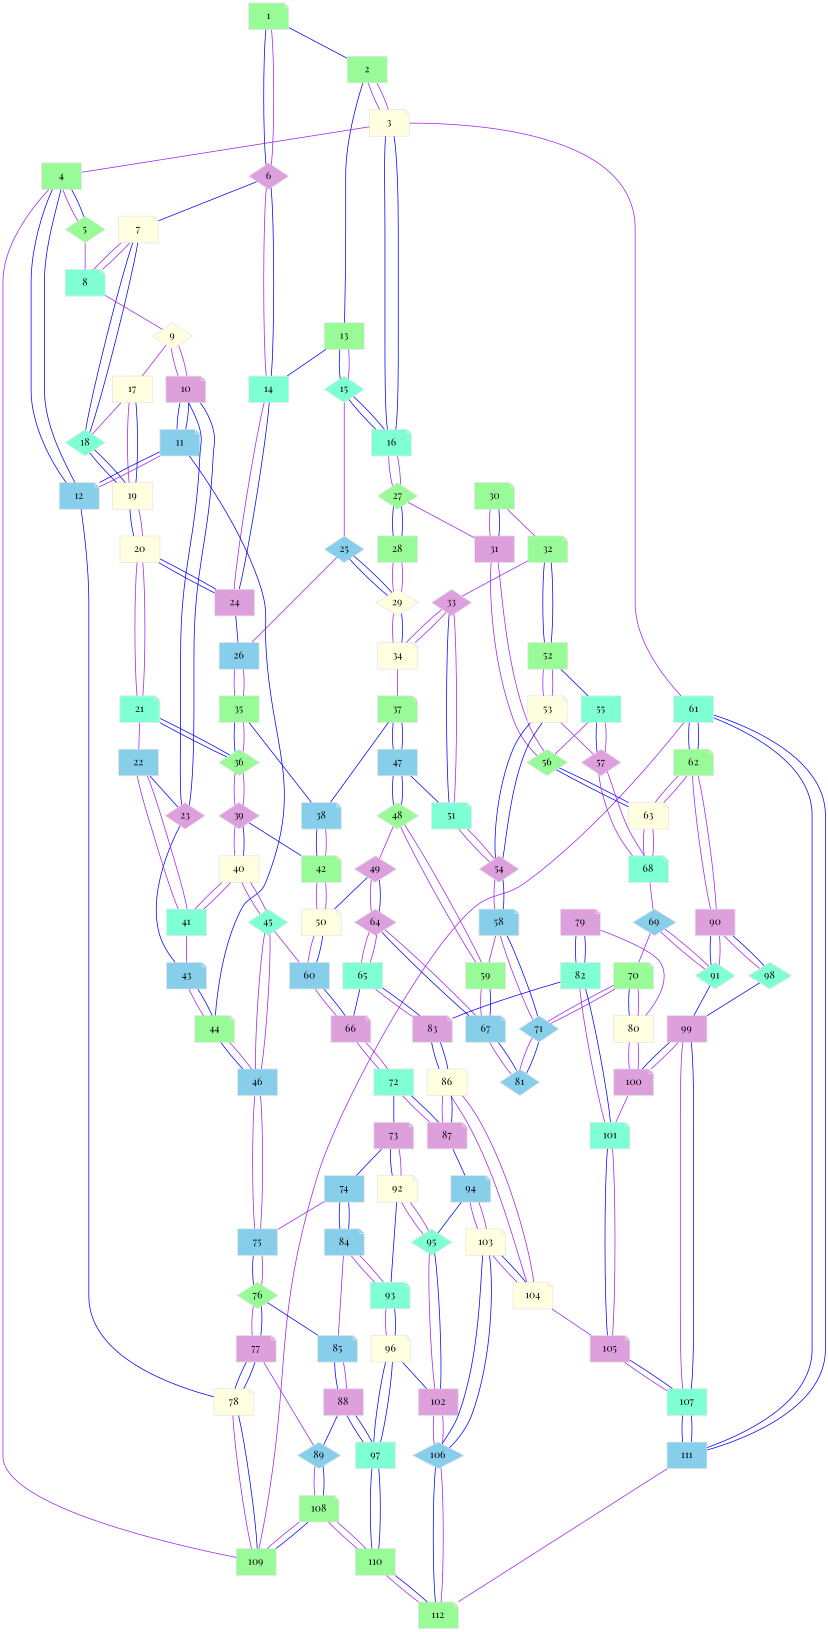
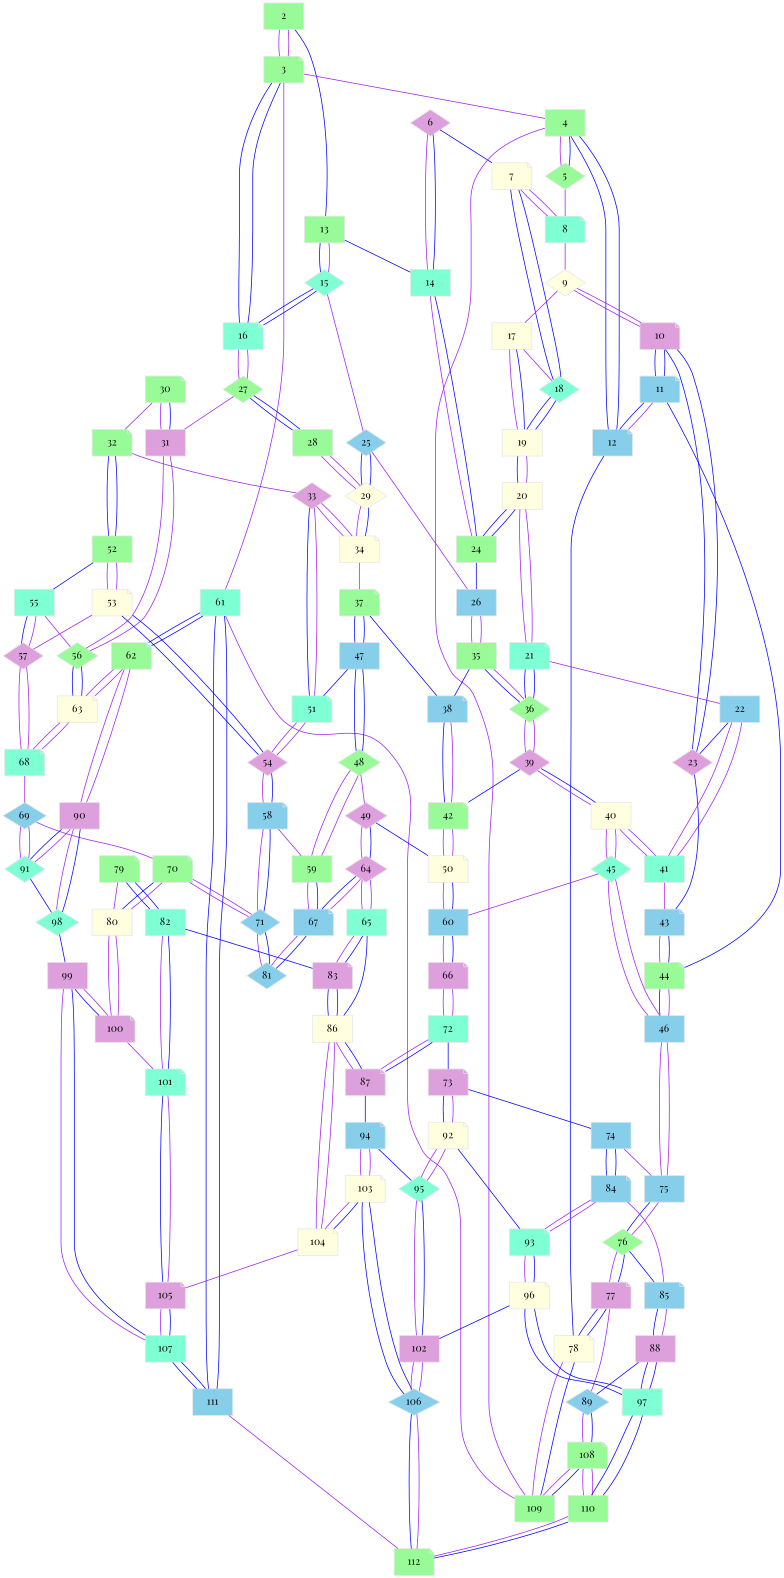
(269, 16) -> none
(389, 123) -> (284, 70)
(235, 603) -> (476, 549)
(580, 922) -> (119, 869)
(702, 1001) -> (41, 896)
(357, 1002) -> (363, 978)
